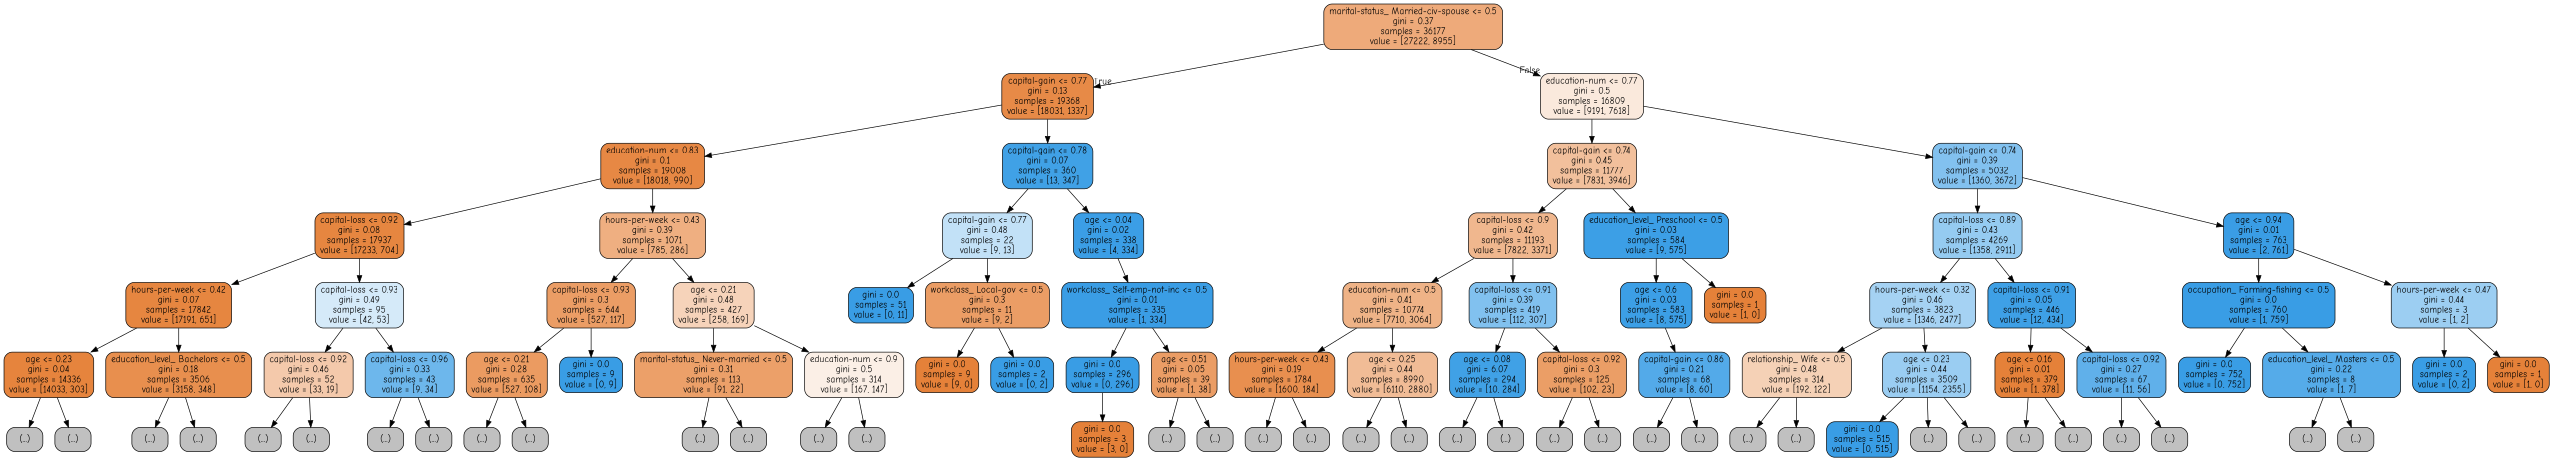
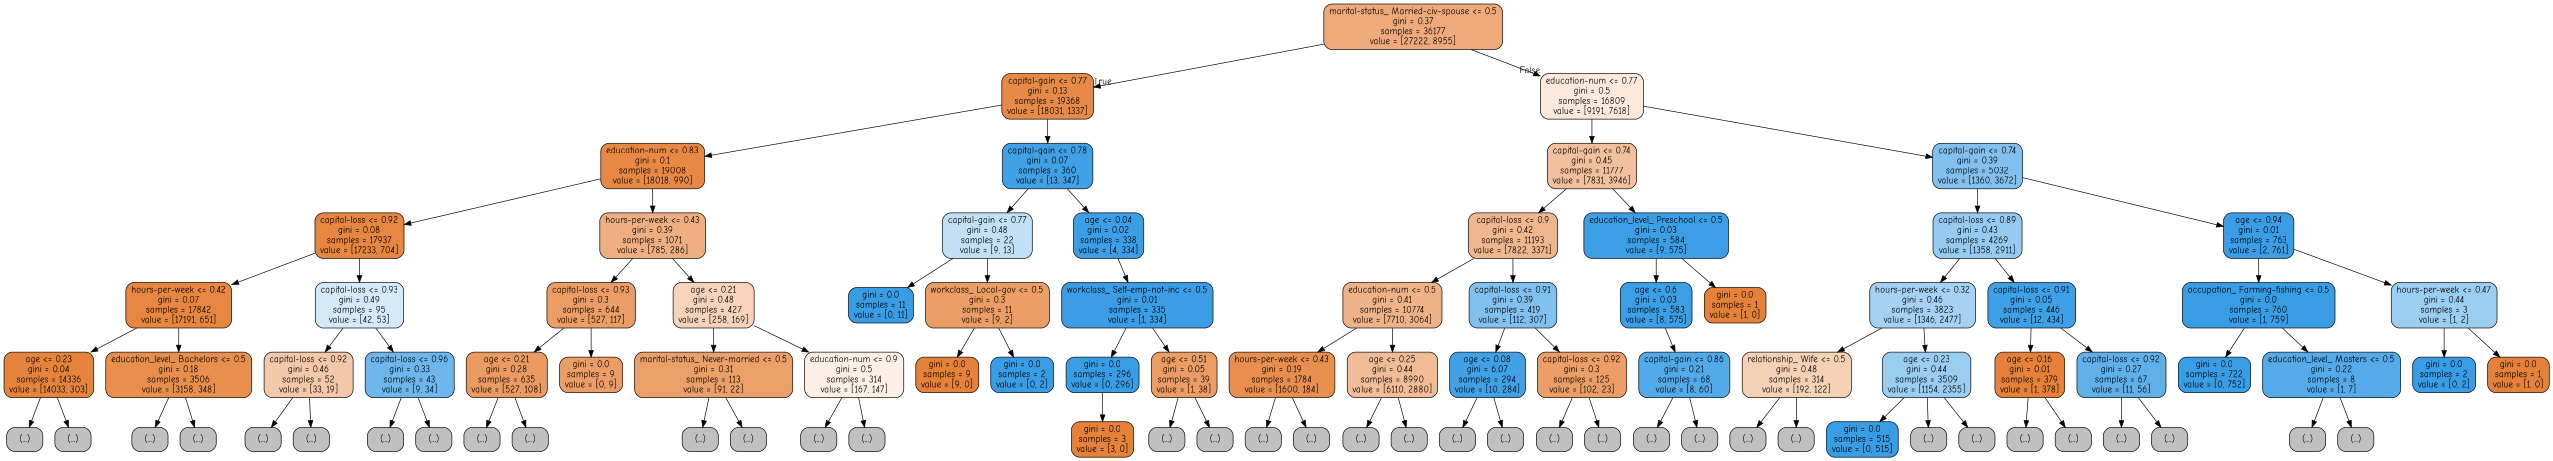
(881, 305) -> (881, 305)
(591, 375) -> (591, 375)
(2215, 375) -> (2215, 375)
